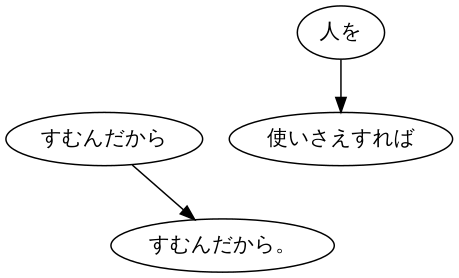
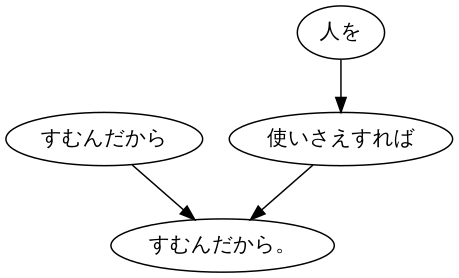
none -> (287, 188)
